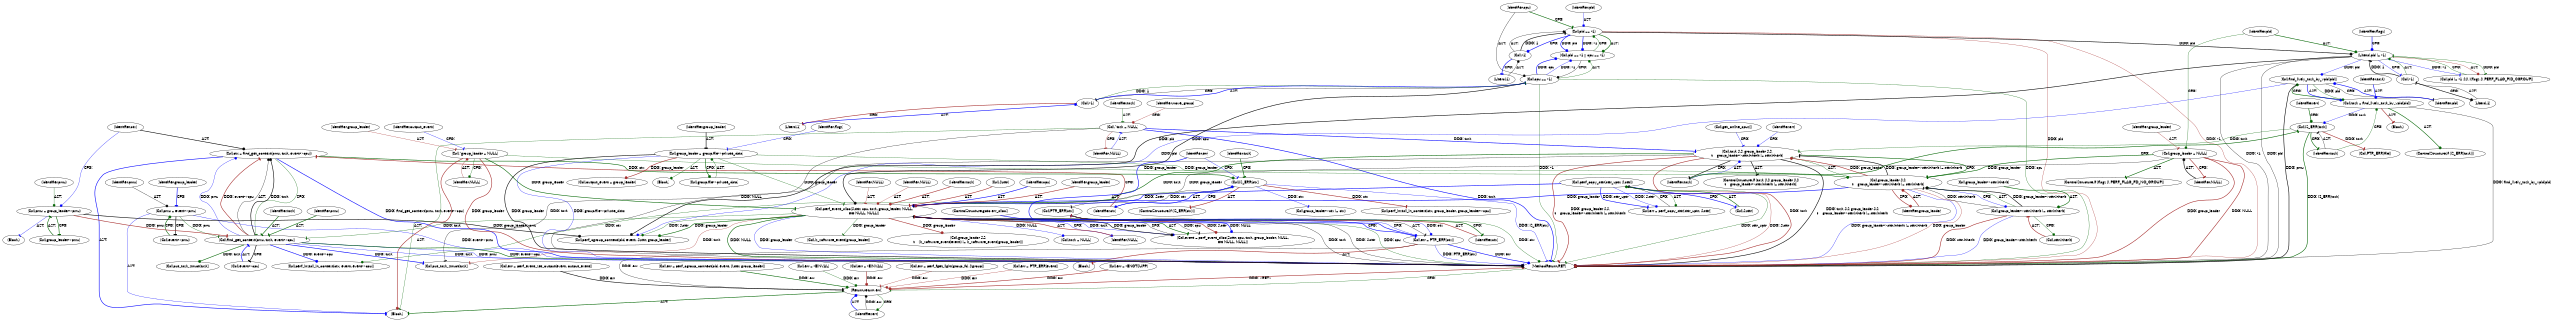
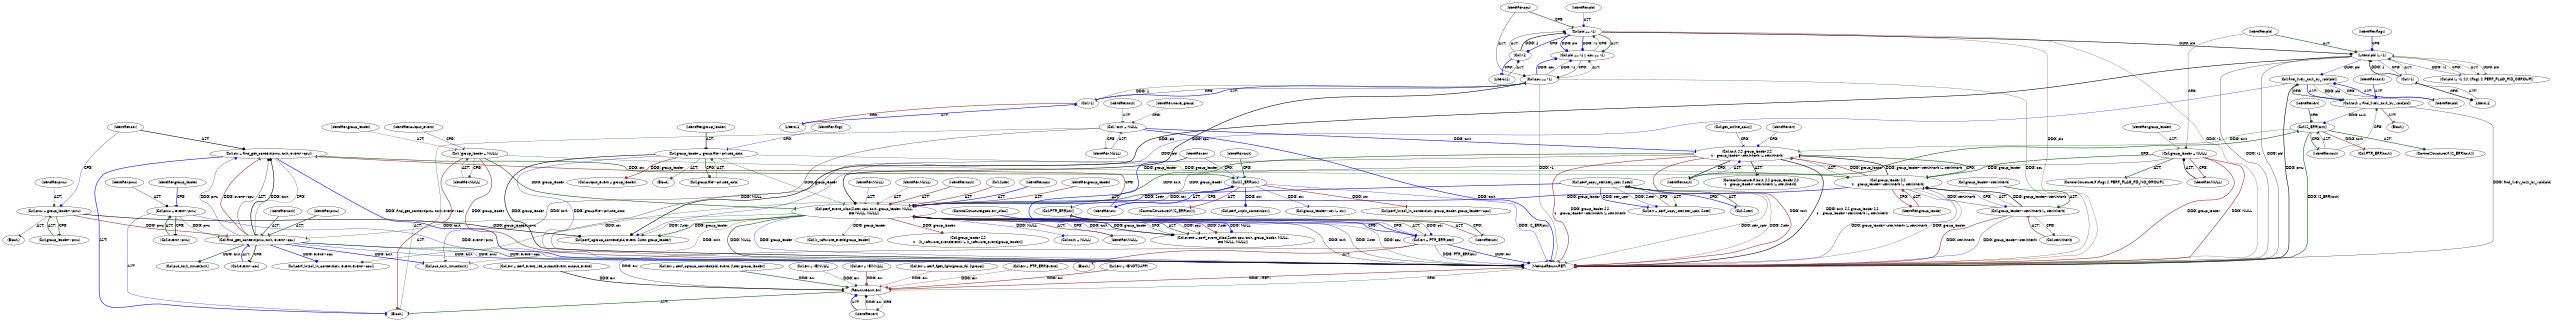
(2416, 125) -> (2376, 140)
(2375, 154) -> (2375, 154)
none -> (1246, 211)
(1311, 220) -> none
(170, 226) -> (170, 226)
(1433, 240) -> (1433, 240)
